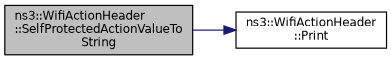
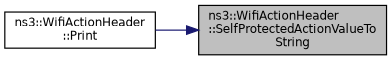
(208, 30) -> (171, 30)
